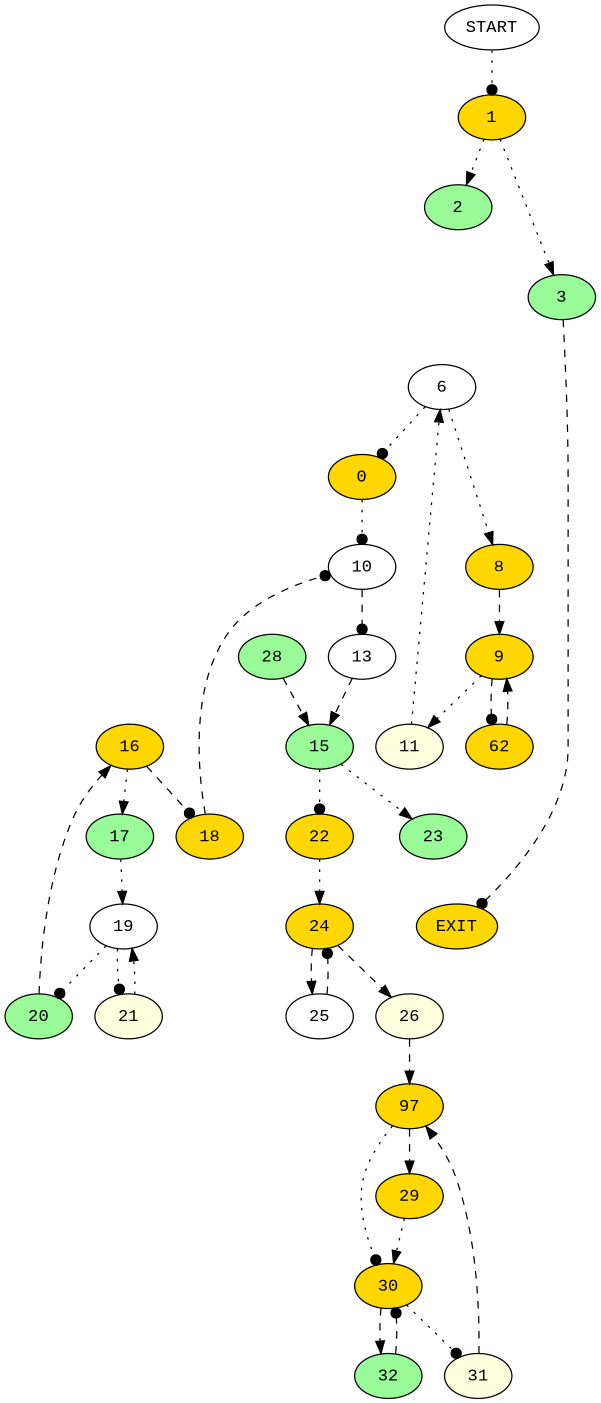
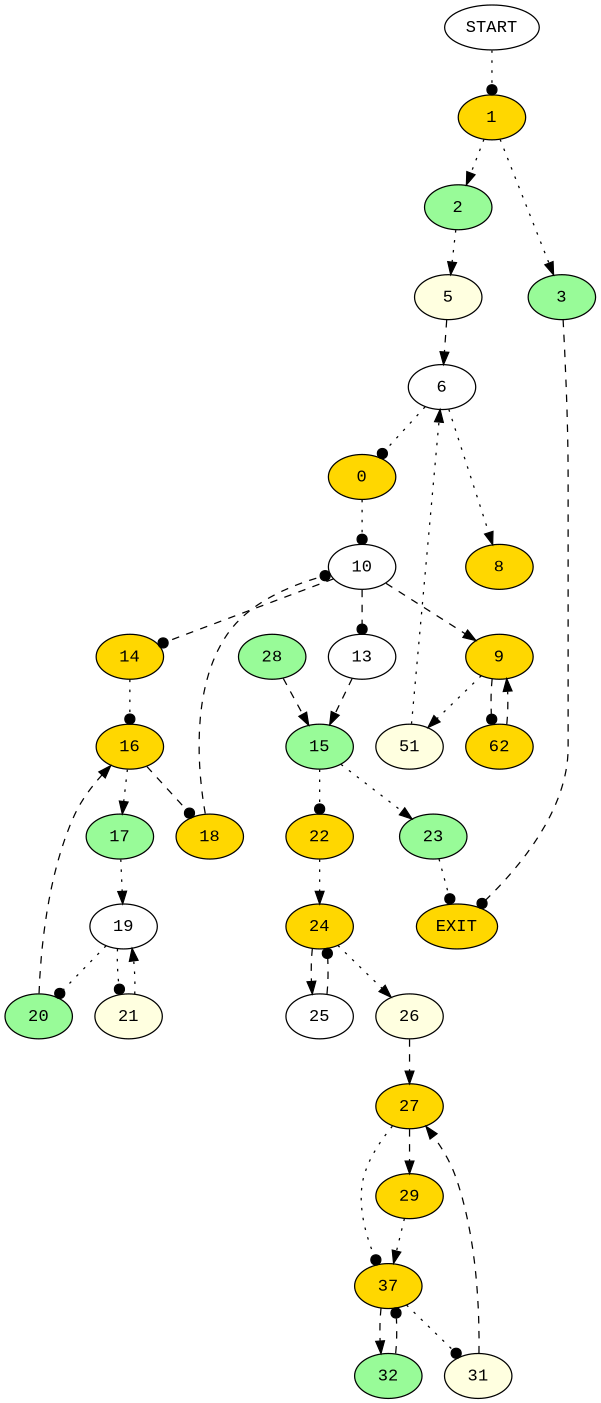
none -> (448, 297)
(499, 606) -> (430, 611)
none -> (130, 657)
(410, 747) -> (410, 747)
none -> (444, 876)
(360, 967) -> (360, 967)
(410, 1106) -> (410, 1106)
(388, 1286) -> (388, 1286)
